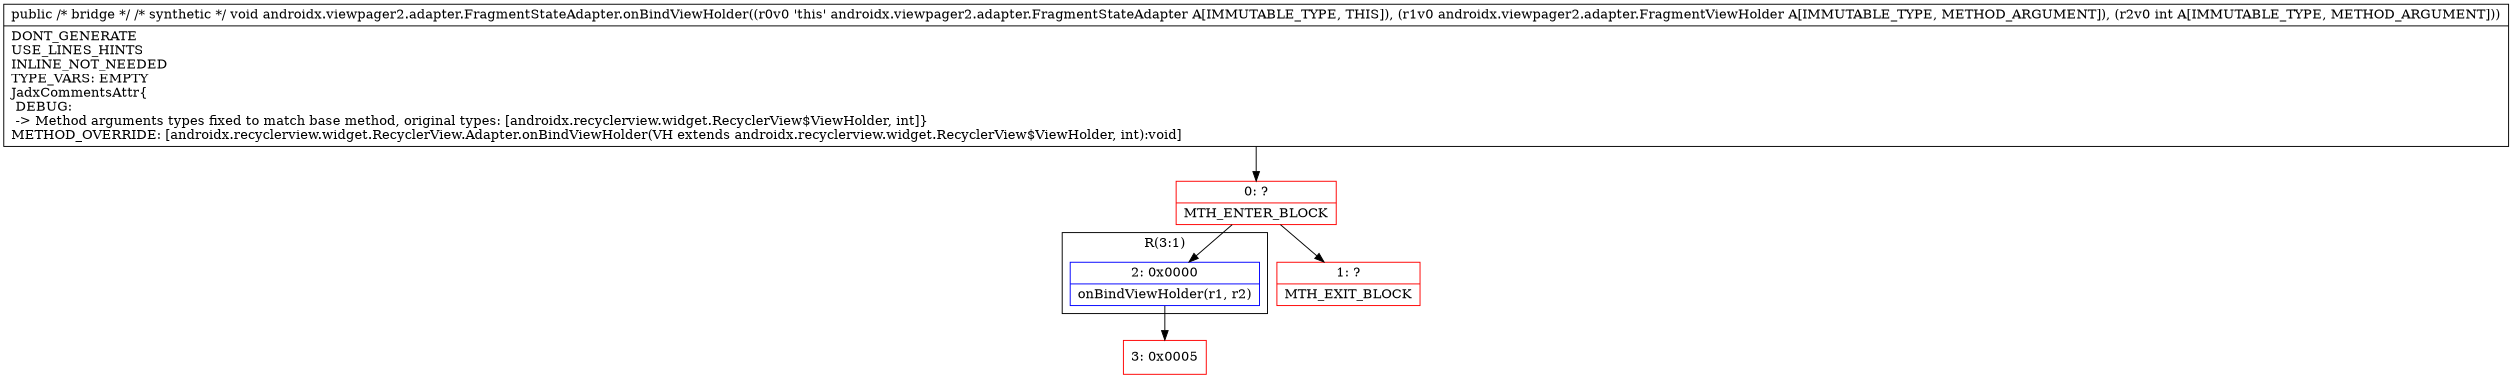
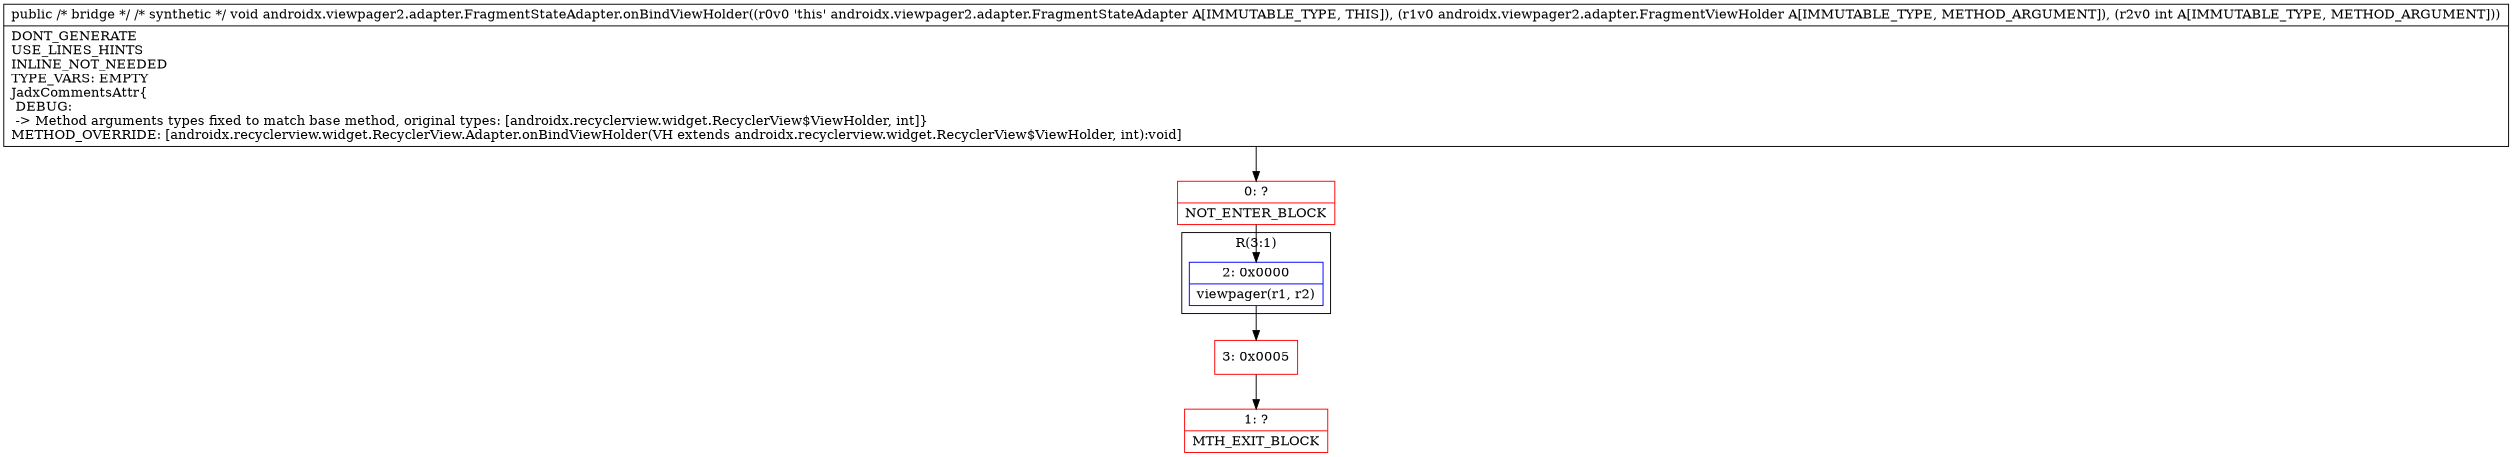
(1256, 213) -> (1256, 213)
(1299, 240) -> (1256, 387)
(1165, 294) -> (1256, 294)
